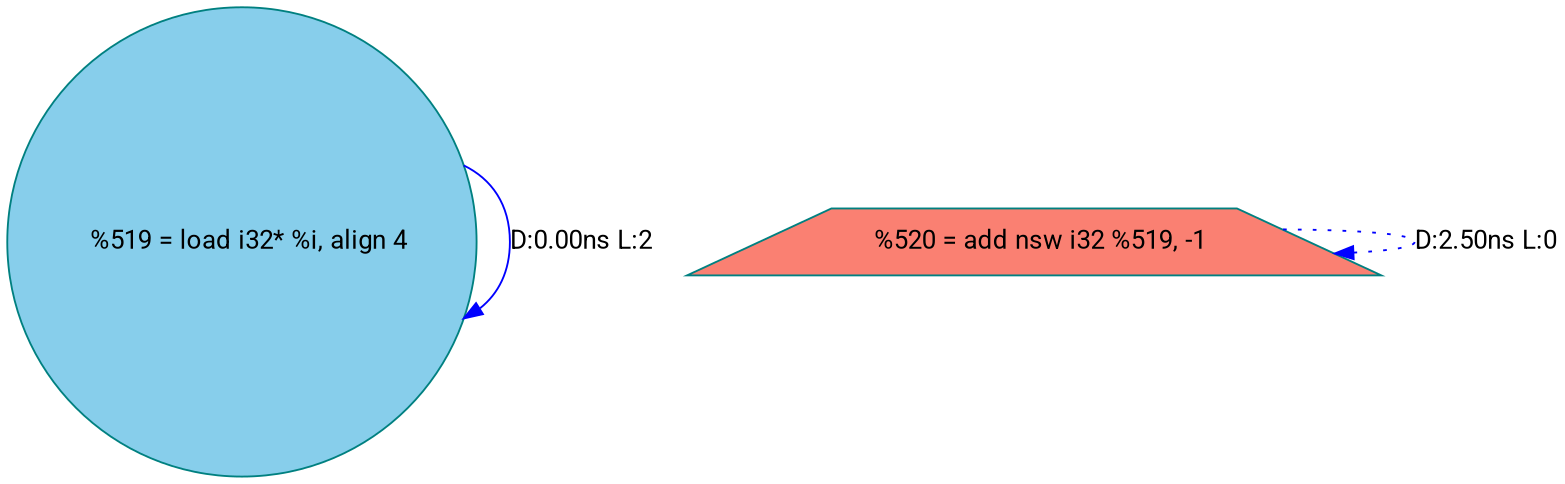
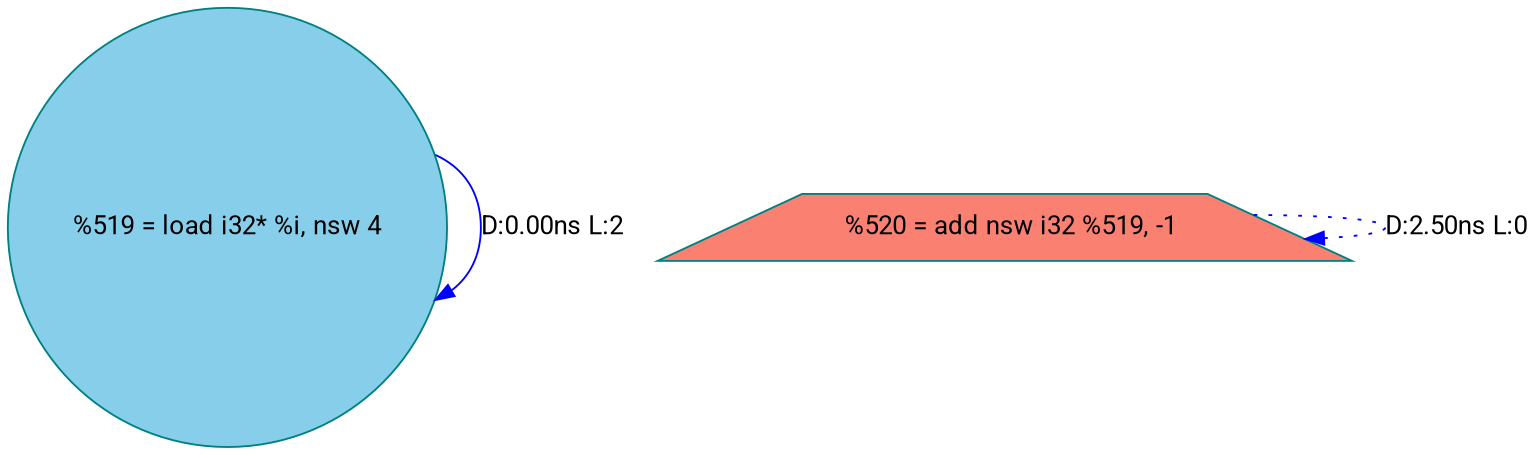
(242, 242) -> (227, 227)
